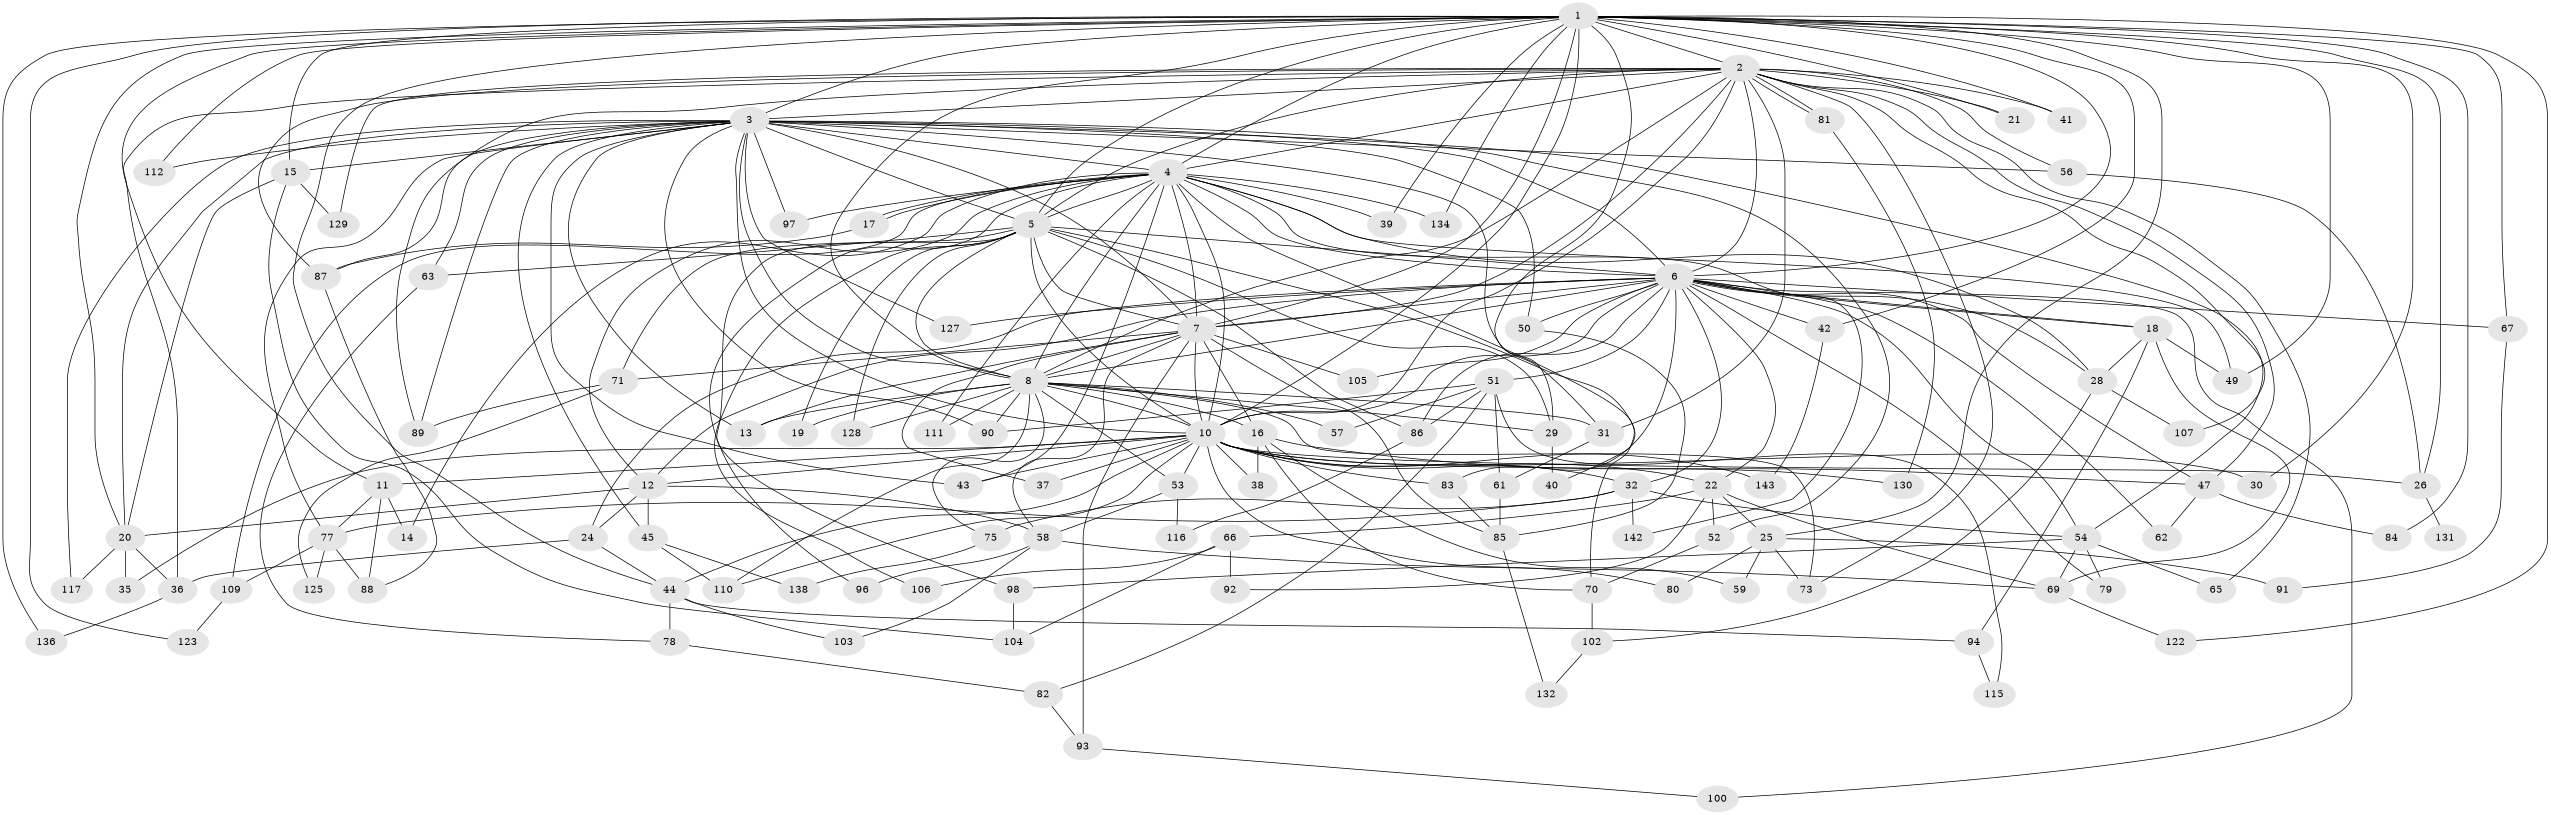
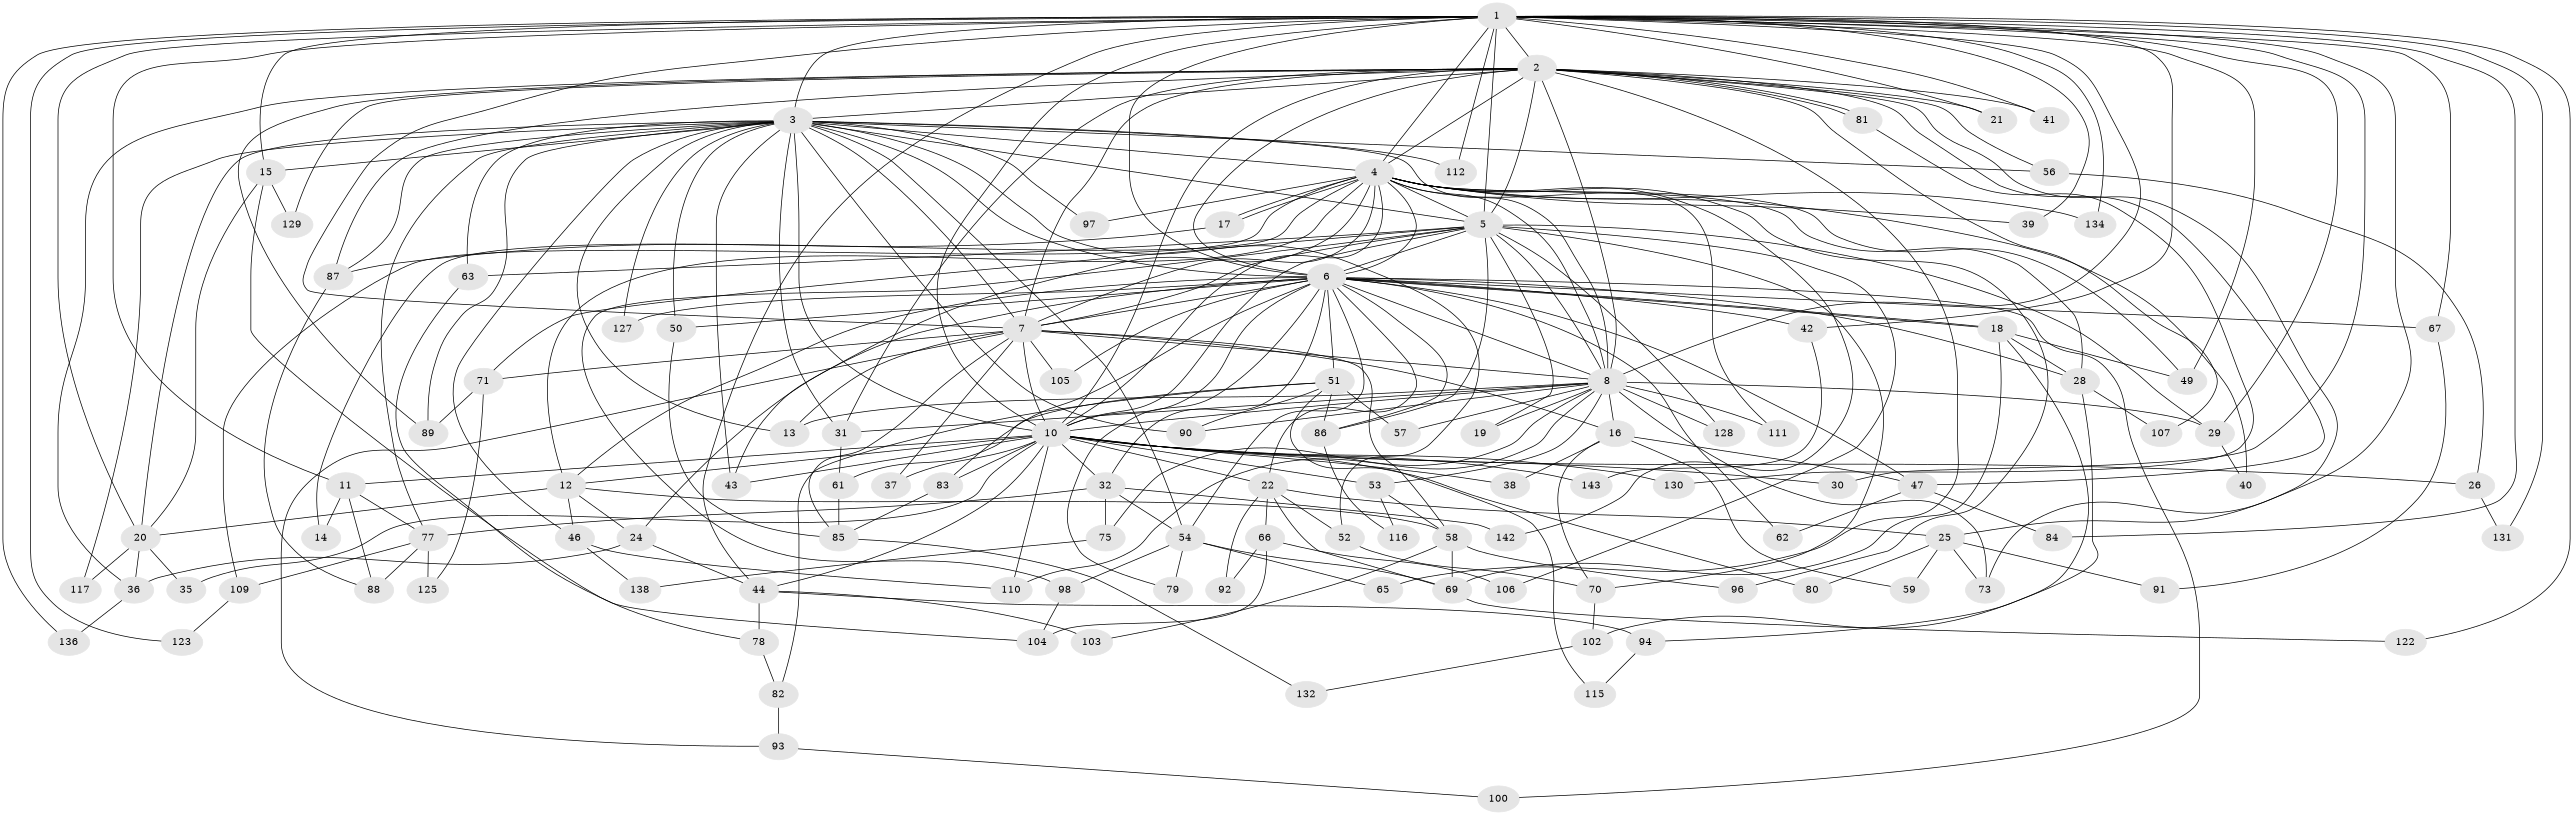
(2212, 41) -> (2327, 35)
(648, 538) -> (575, 538)
